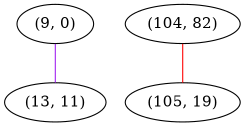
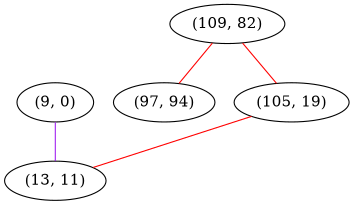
(183, 24) -> (227, 24)
none -> (164, 102)
none -> (172, 142)
